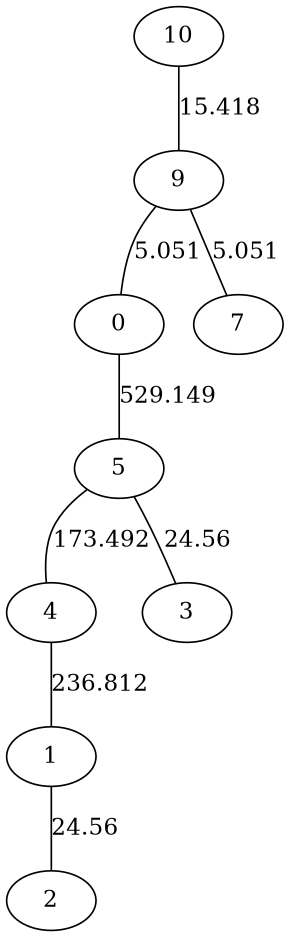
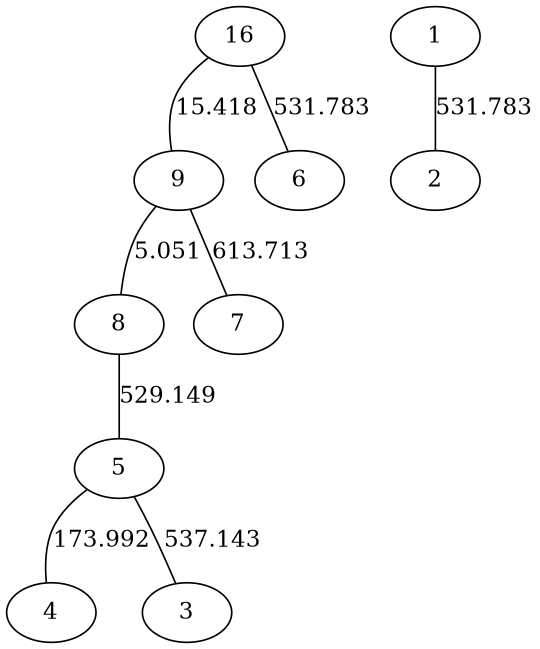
(179, 36) -> (240, 36)
none -> (300, 180)
(246, 252) -> (261, 252)
(119, 324) -> (119, 324)
(102, 541) -> (102, 541)
(198, 541) -> (213, 541)
(51, 685) -> none
(85, 829) -> (484, 108)
